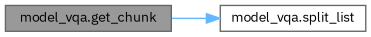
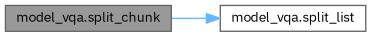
(88, 18) -> (88, 18)
